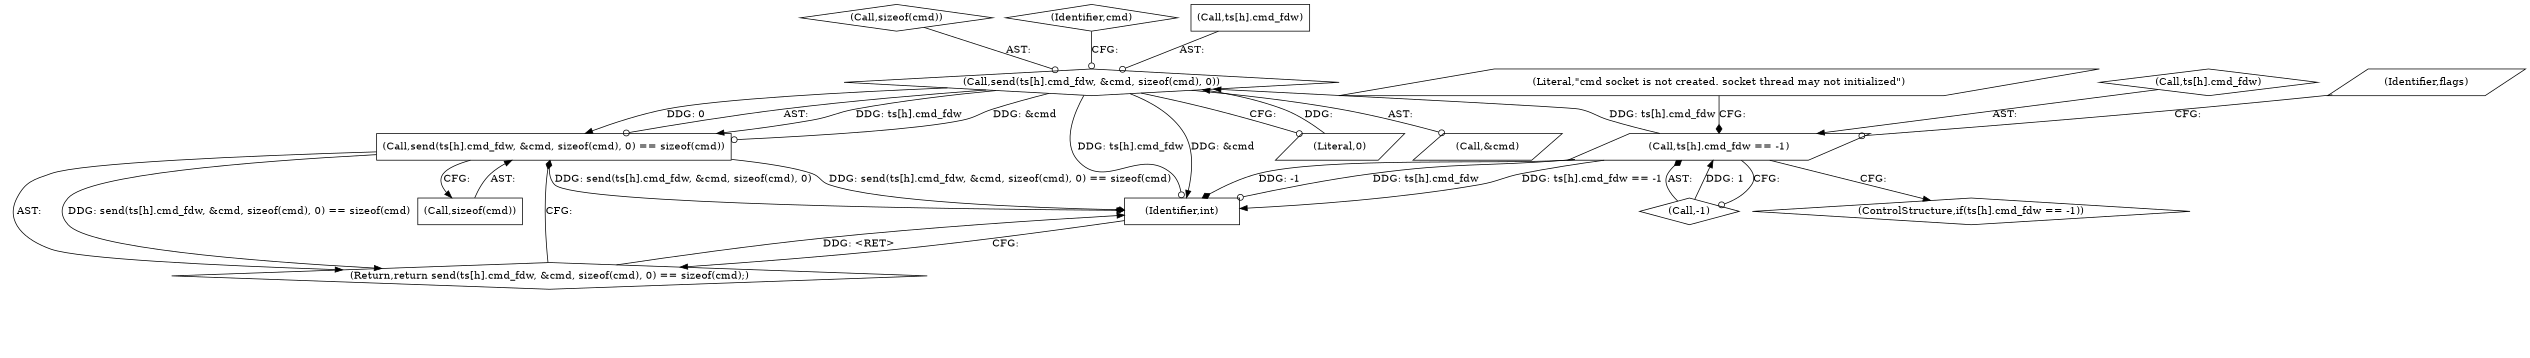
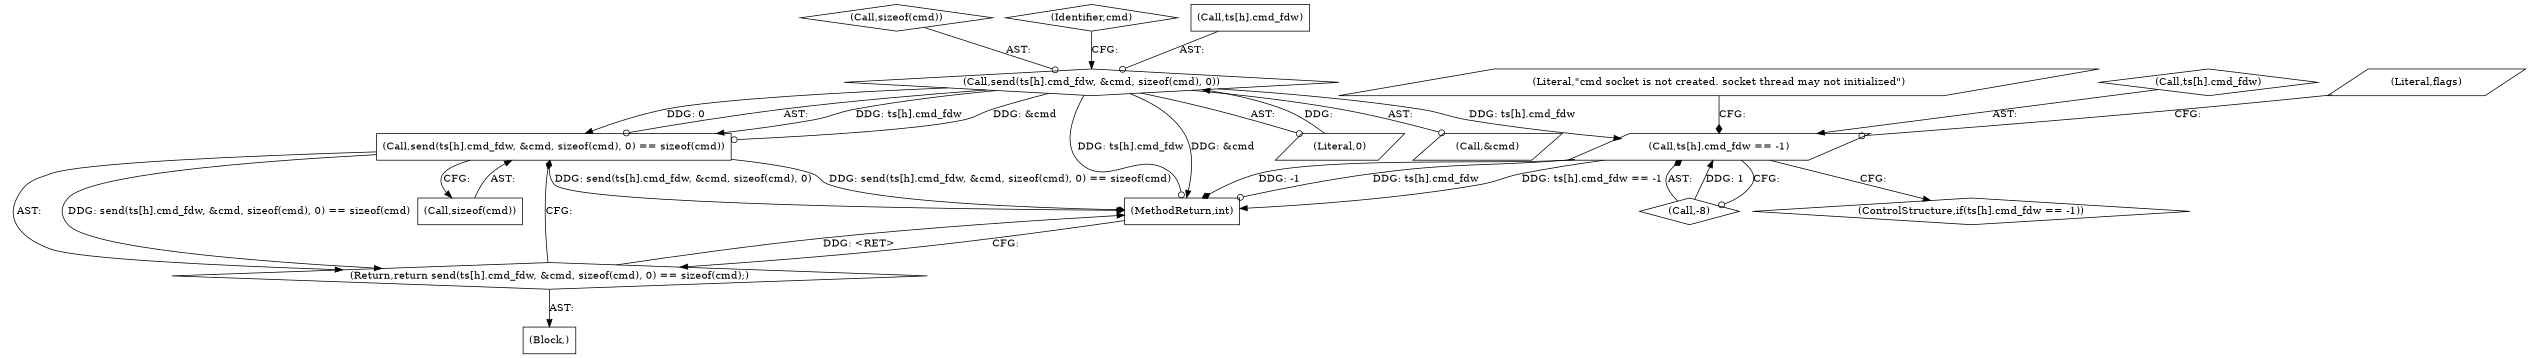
(1092, 47) -> (1092, 47)
(2427, 82) -> (2427, 82)
(1442, 101) -> (1417, 109)
(1265, 115) -> (1265, 115)
(1182, 211) -> (1182, 211)
(1689, 211) -> (1689, 211)
none -> (549, 340)
